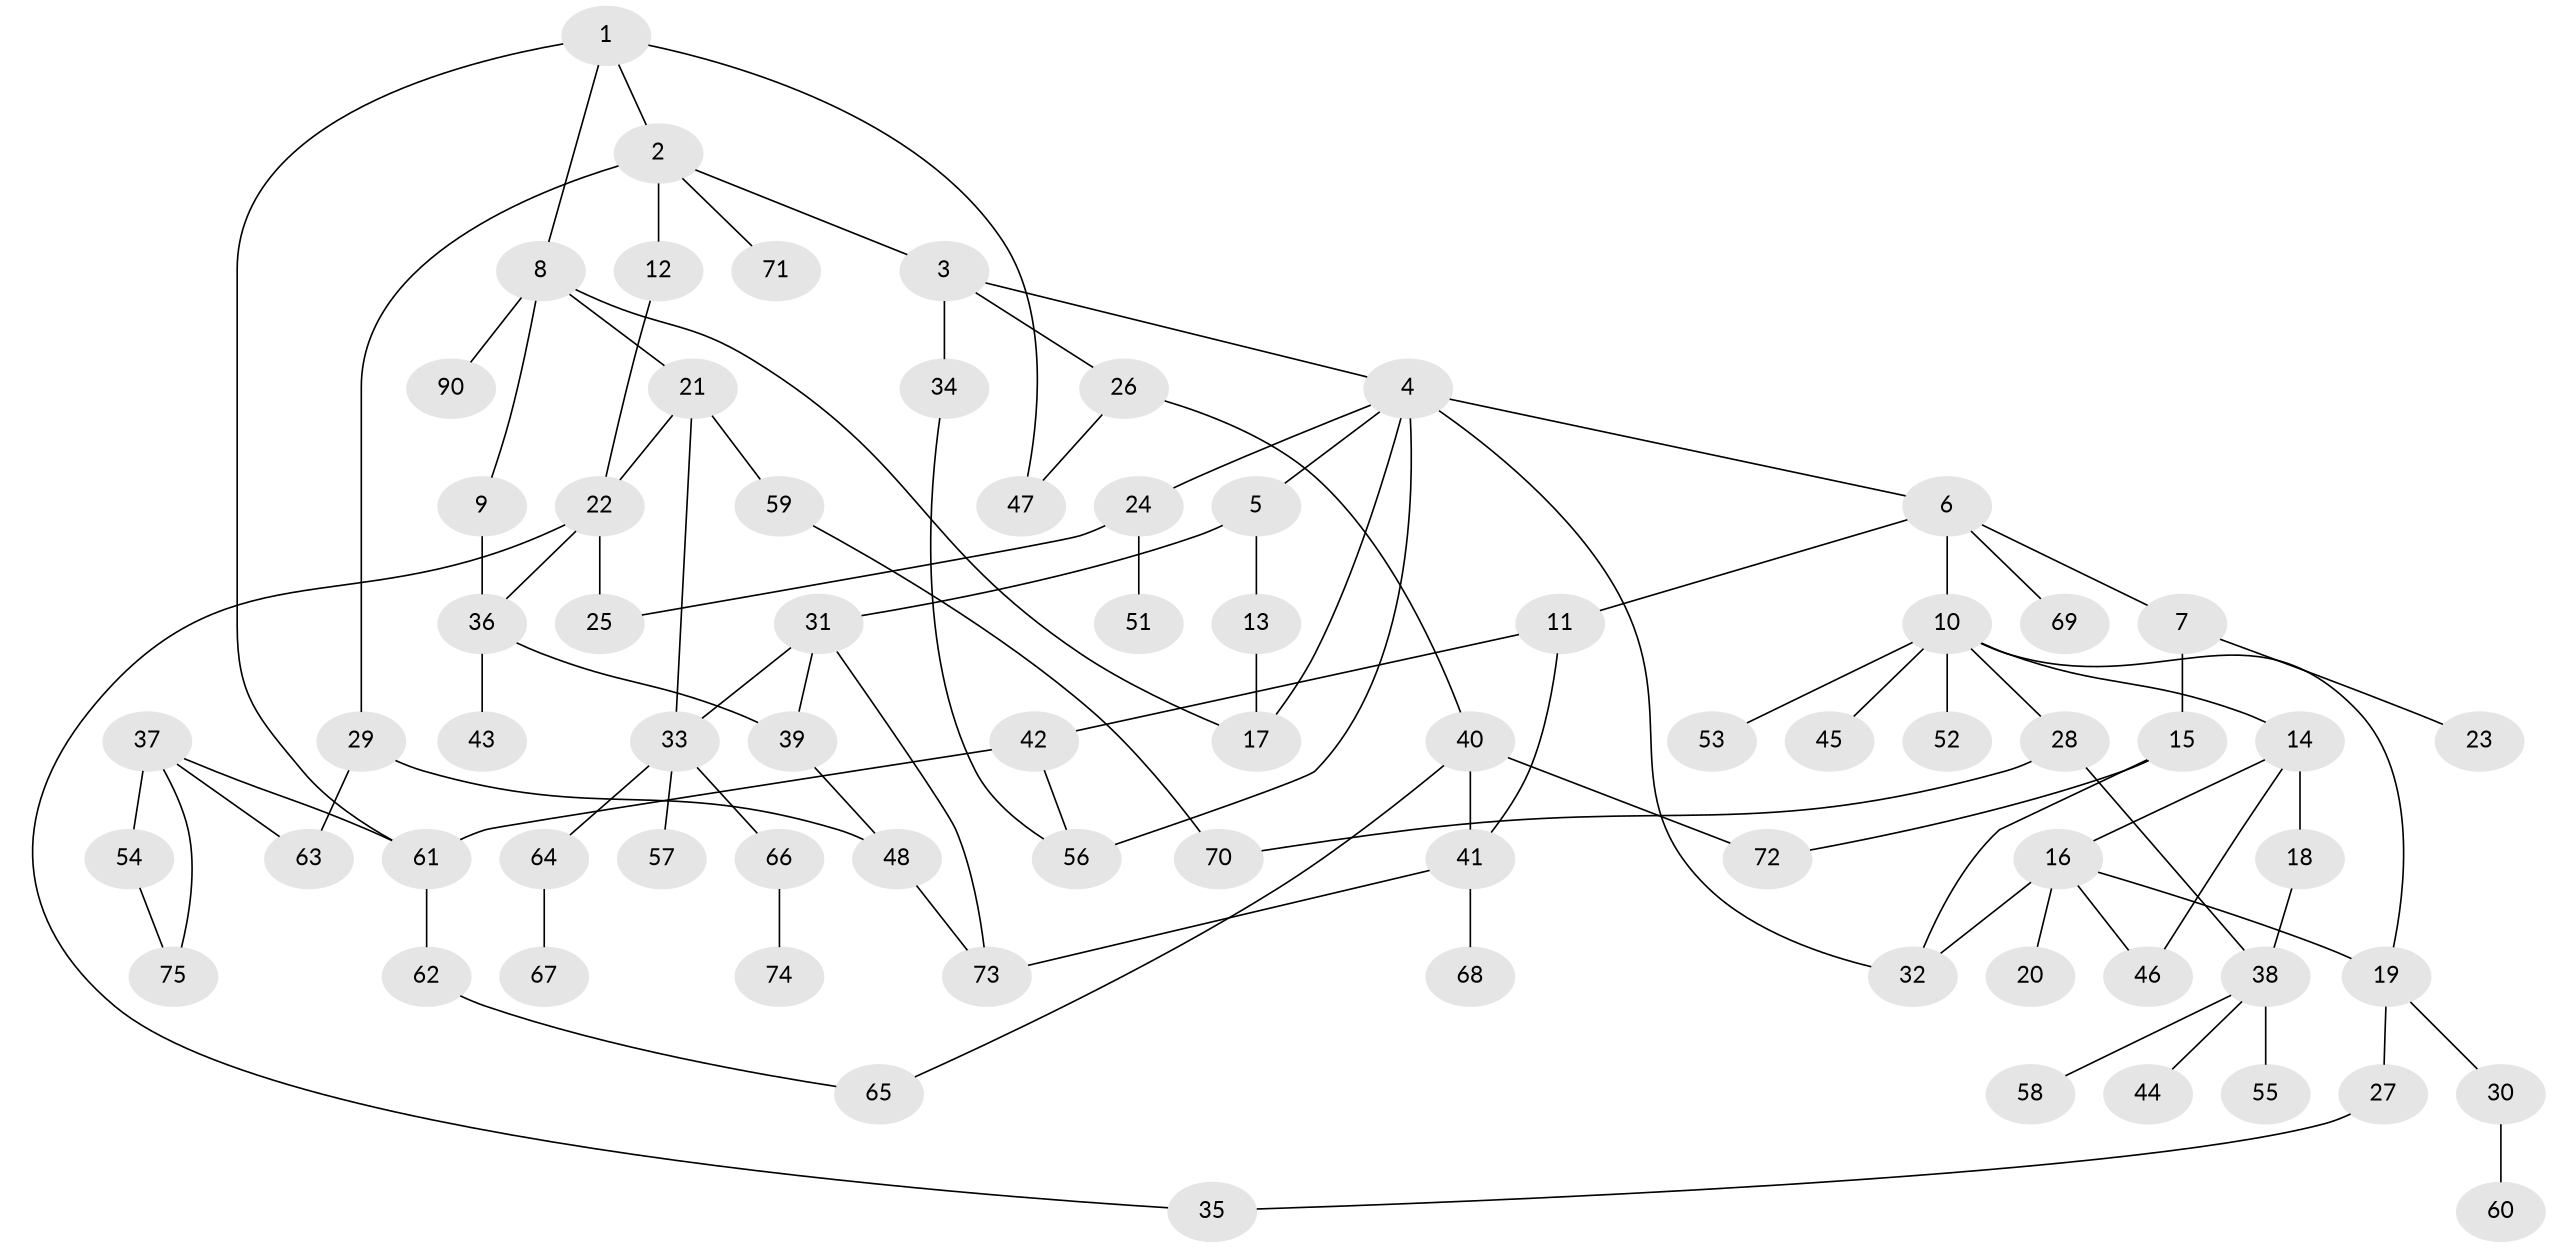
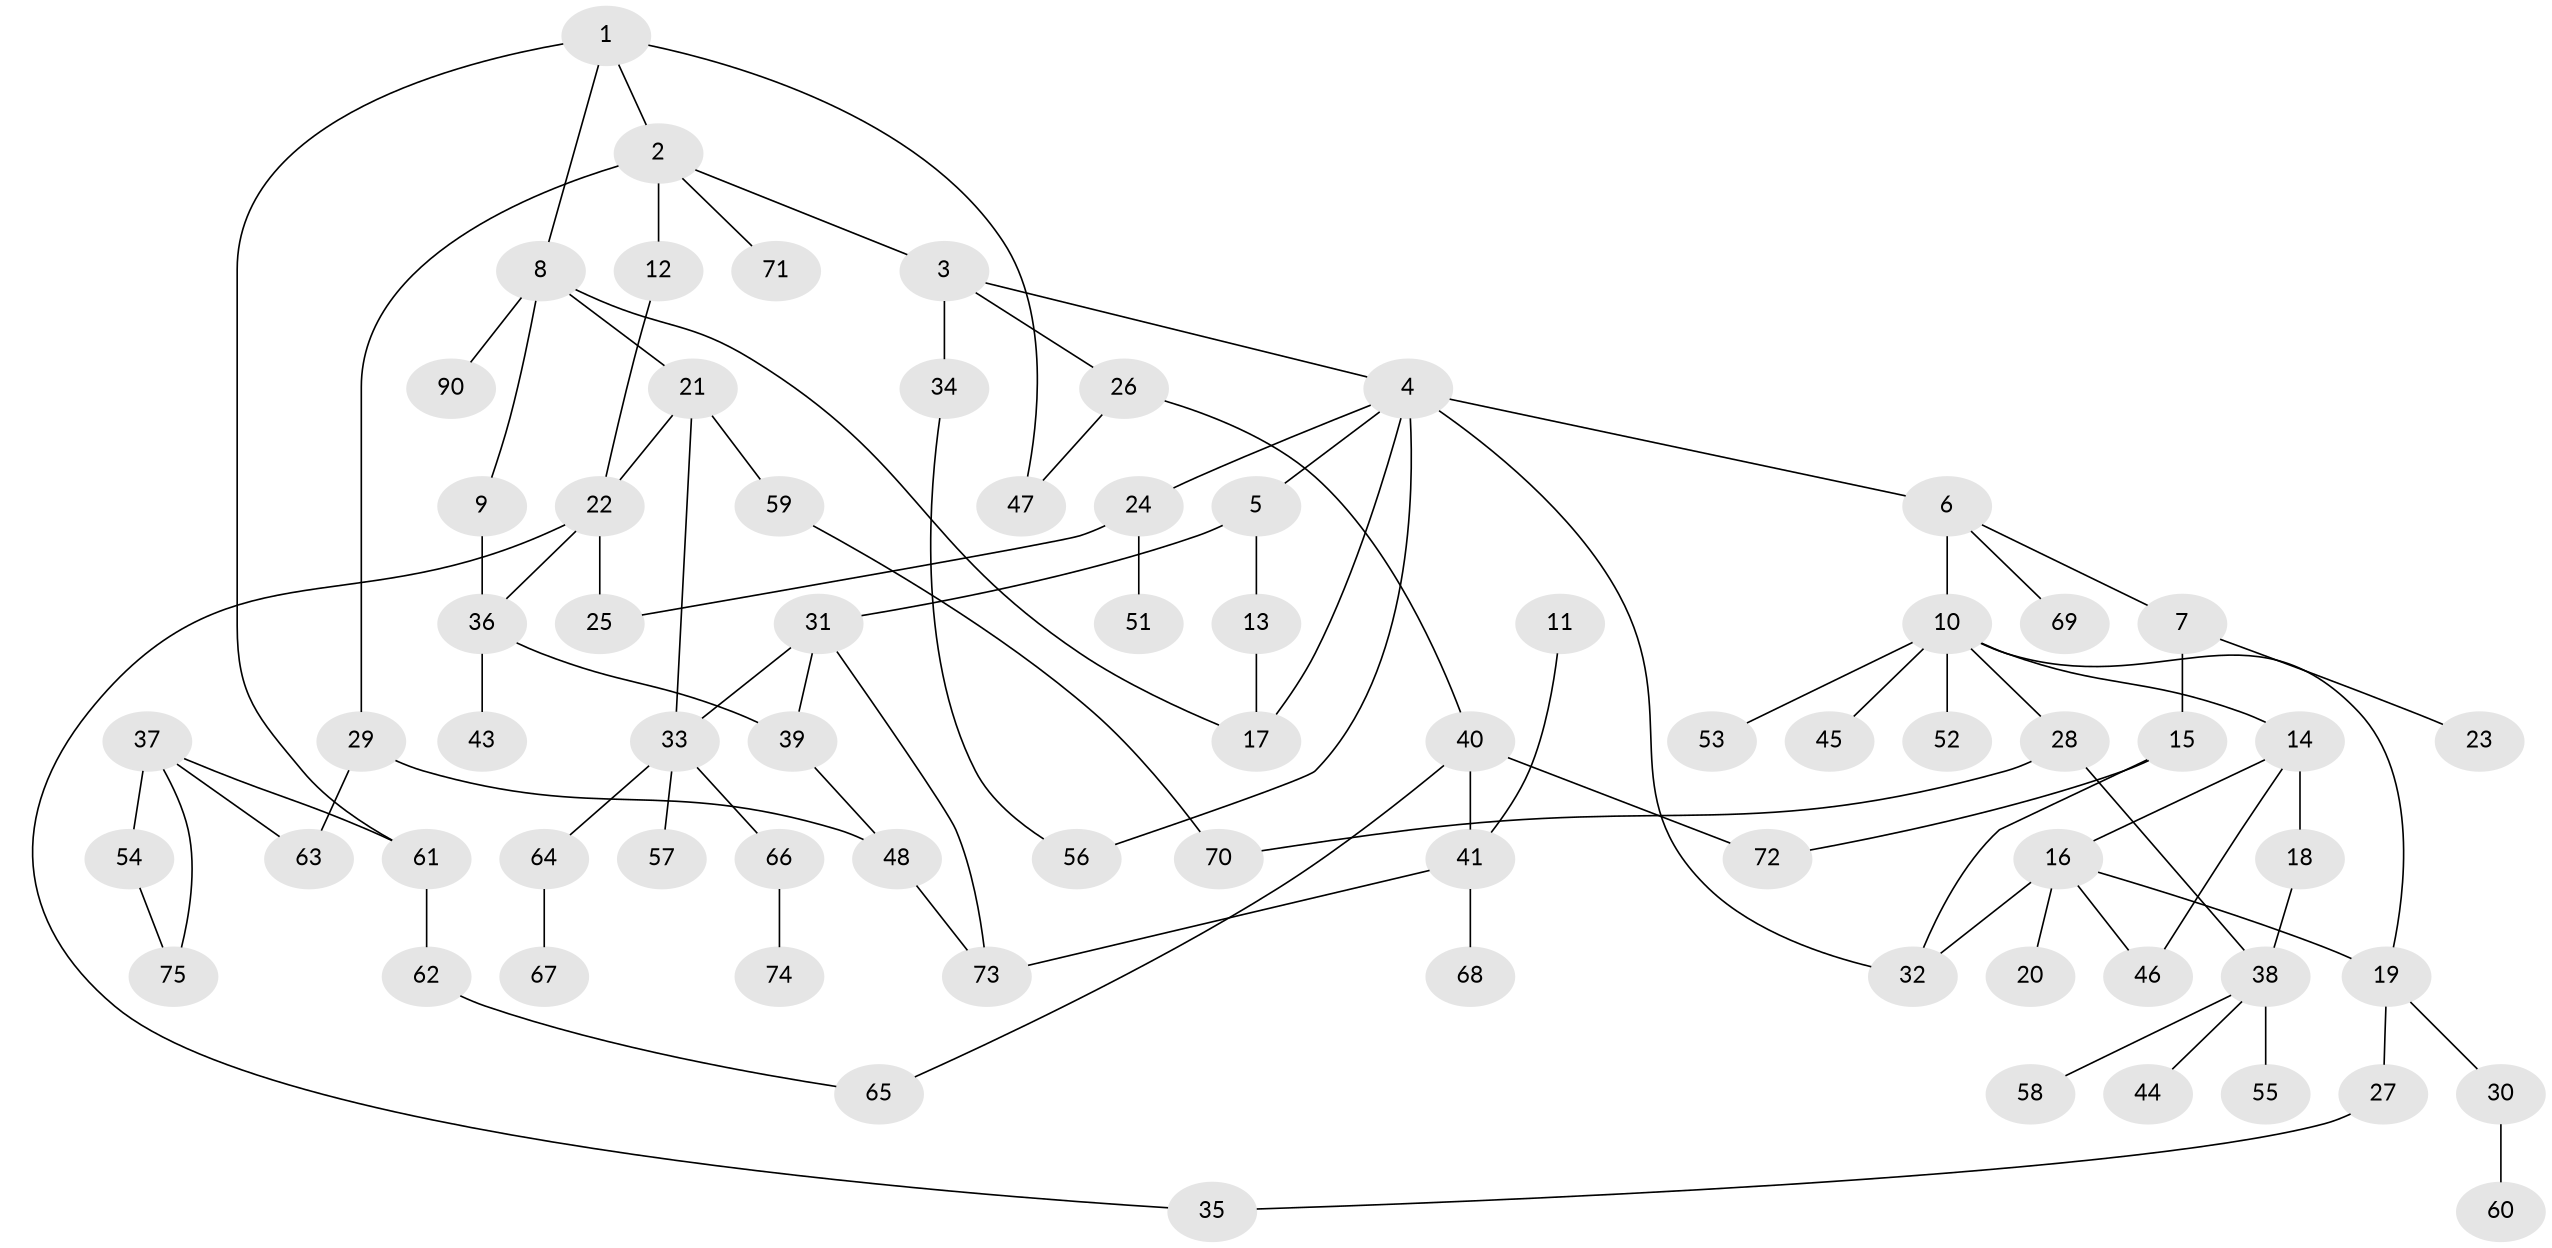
(1754, 565) -> none
(1034, 742) -> none
